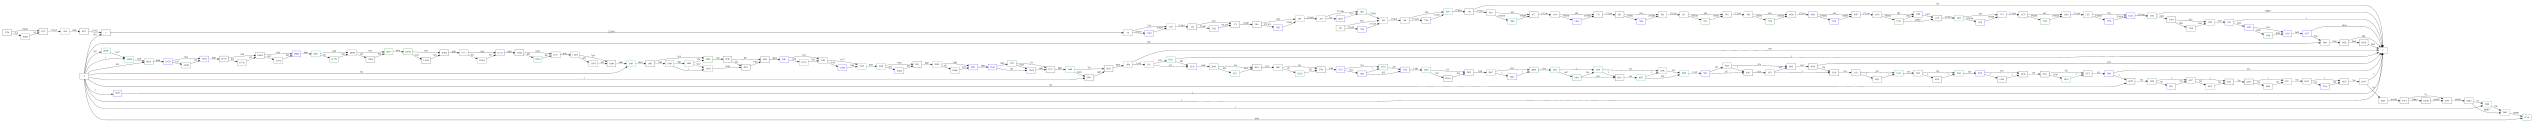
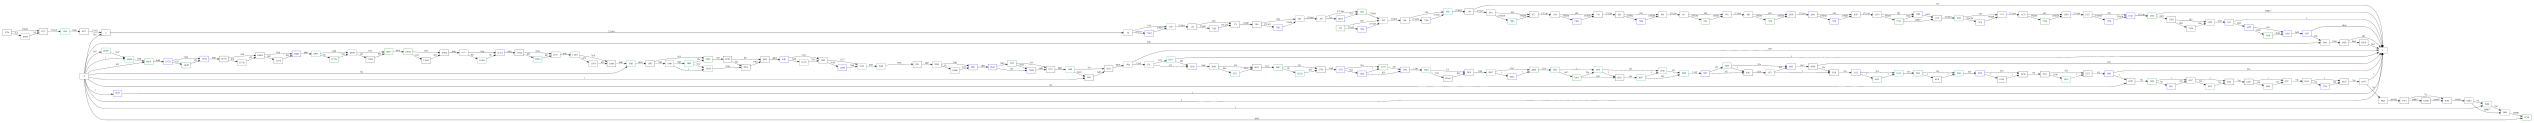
(899, 71) -> none
